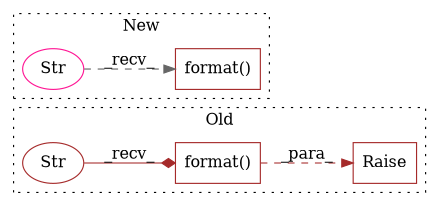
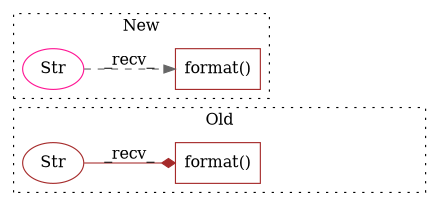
(385, 163) -> none
